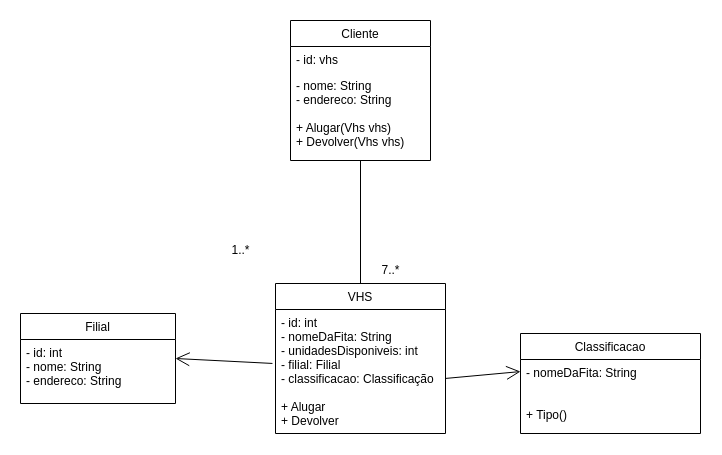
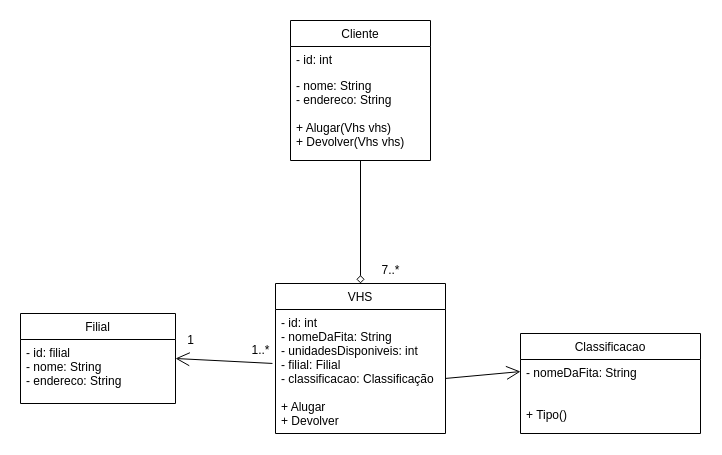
(320, 60) -> (318, 60)
(241, 251) -> (261, 351)
(361, 277) -> (361, 275)
none -> (191, 341)
(48, 353) -> (54, 353)
